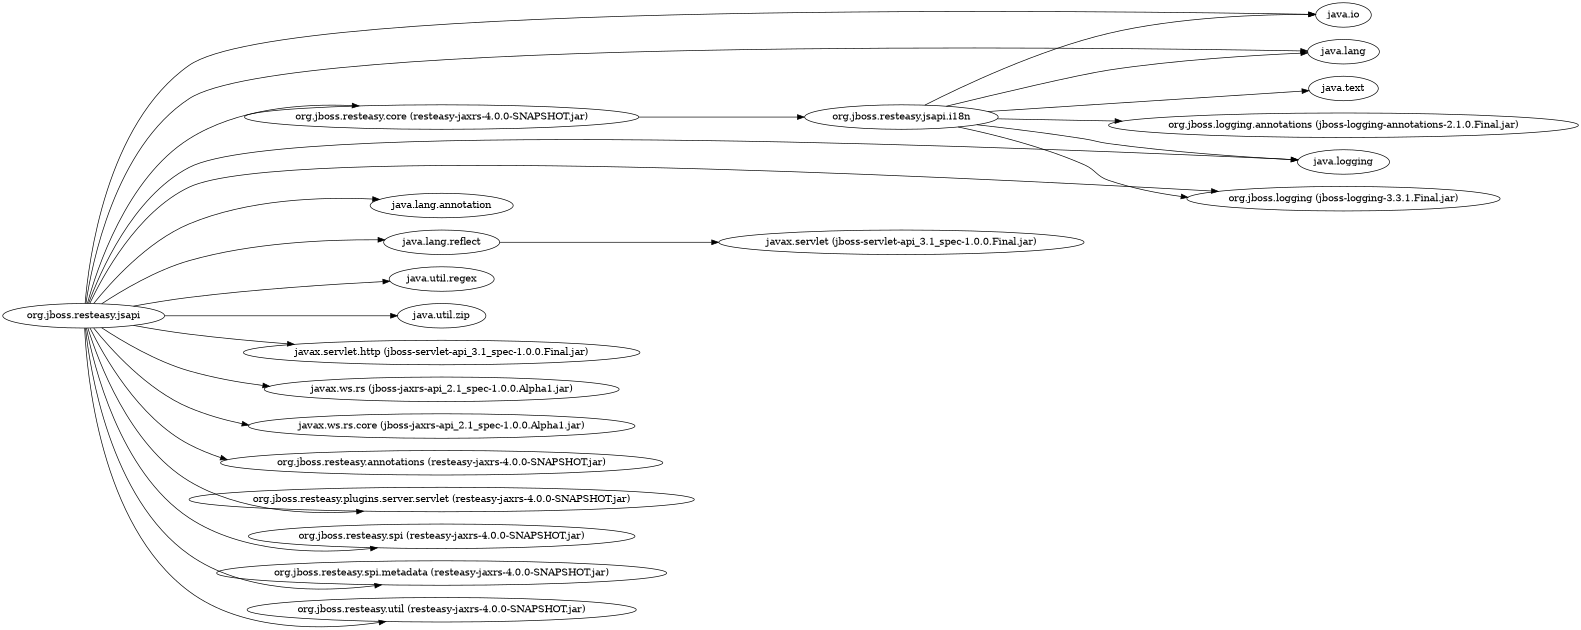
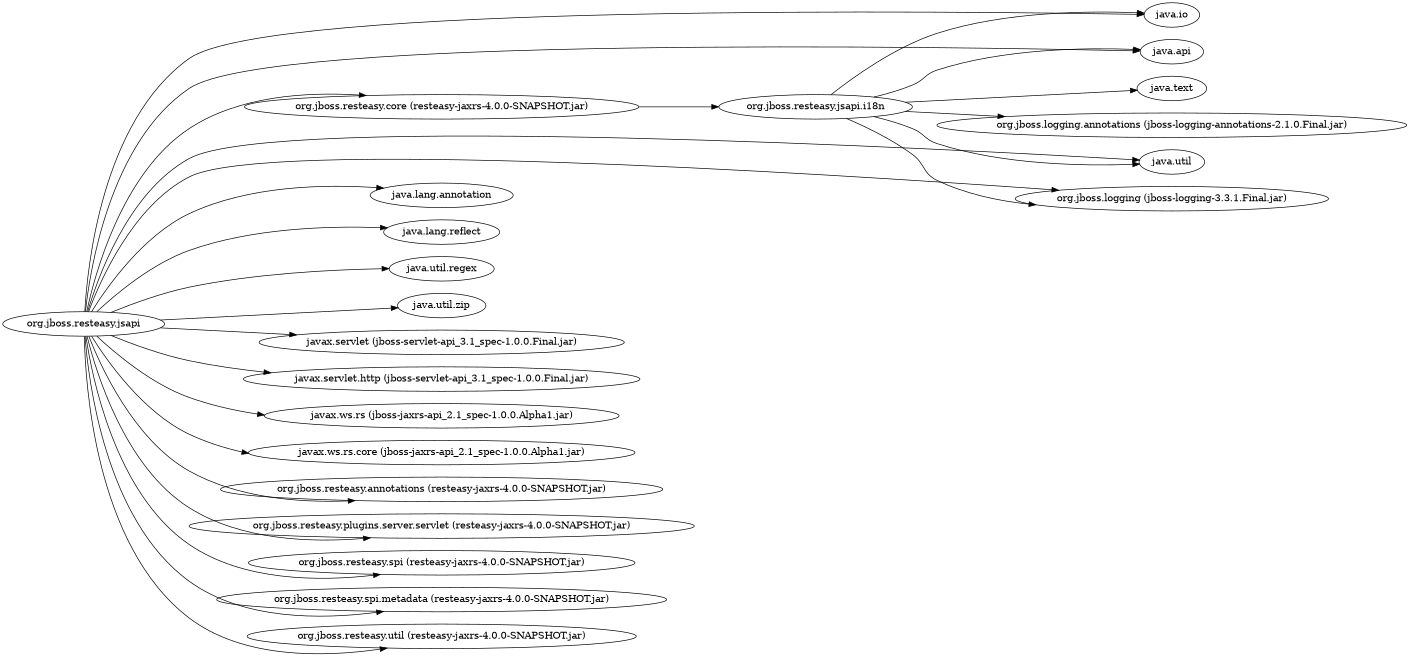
(1343, 52) -> (1172, 52)
(1343, 162) -> (1172, 162)
(606, 242) -> (225, 331)
